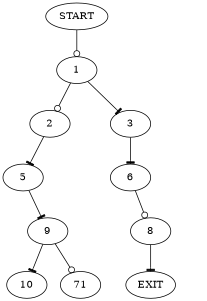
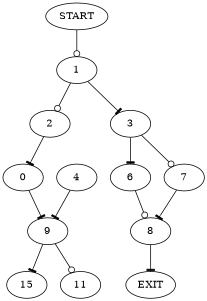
(23, 178) -> (23, 178)
none -> (77, 178)
none -> (184, 178)
(27, 285) -> (27, 285)
(81, 285) -> (81, 285)
